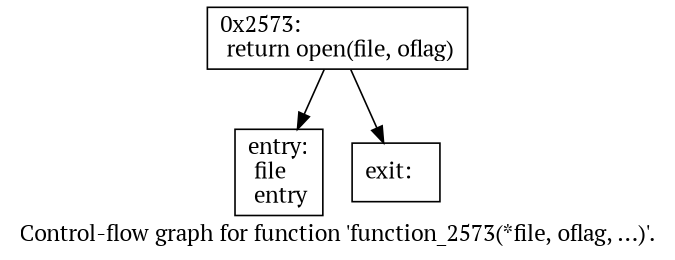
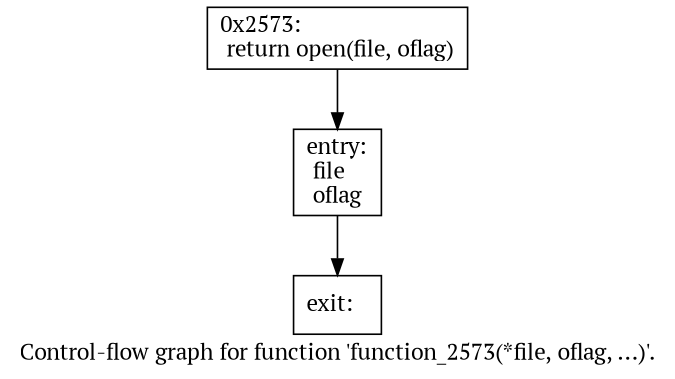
(364, 99) -> (337, 237)
(278, 196) -> (334, 196)
